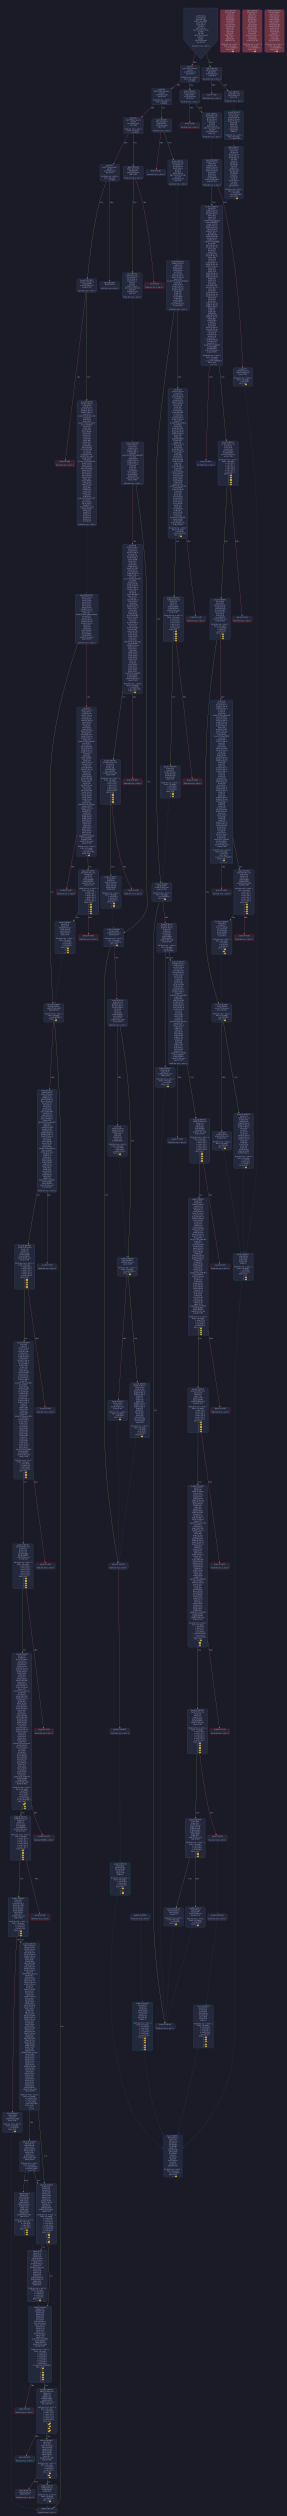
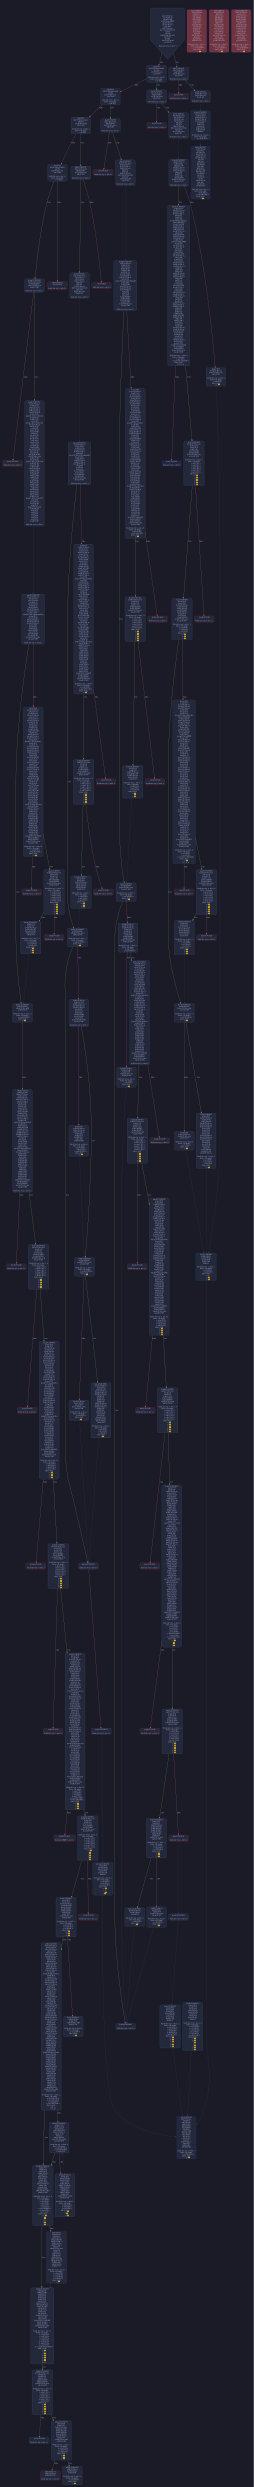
(140, 1917) -> none
(24, 2411) -> none
(47, 2511) -> none
